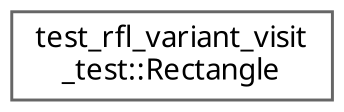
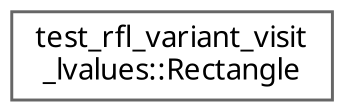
(172, 56) -> (172, 56)
